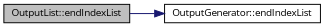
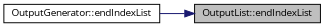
(142, 14) -> (172, 14)
